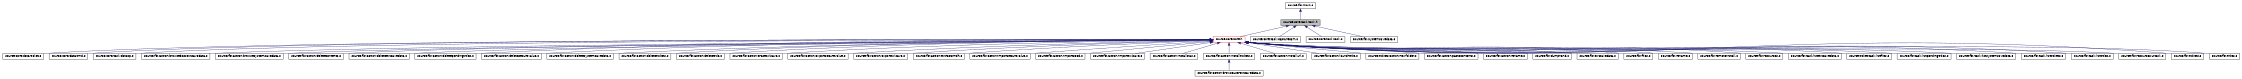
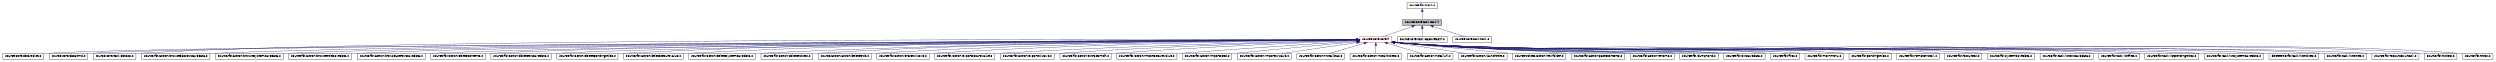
(1339, 31) -> (1691, 50)
none -> (320, 56)
(700, 56) -> (845, 56)
(1675, 56) -> (1824, 56)
(1869, 56) -> (2119, 56)
none -> (1870, 56)
(2043, 56) -> (2294, 56)
(1229, 66) -> (891, 44)
